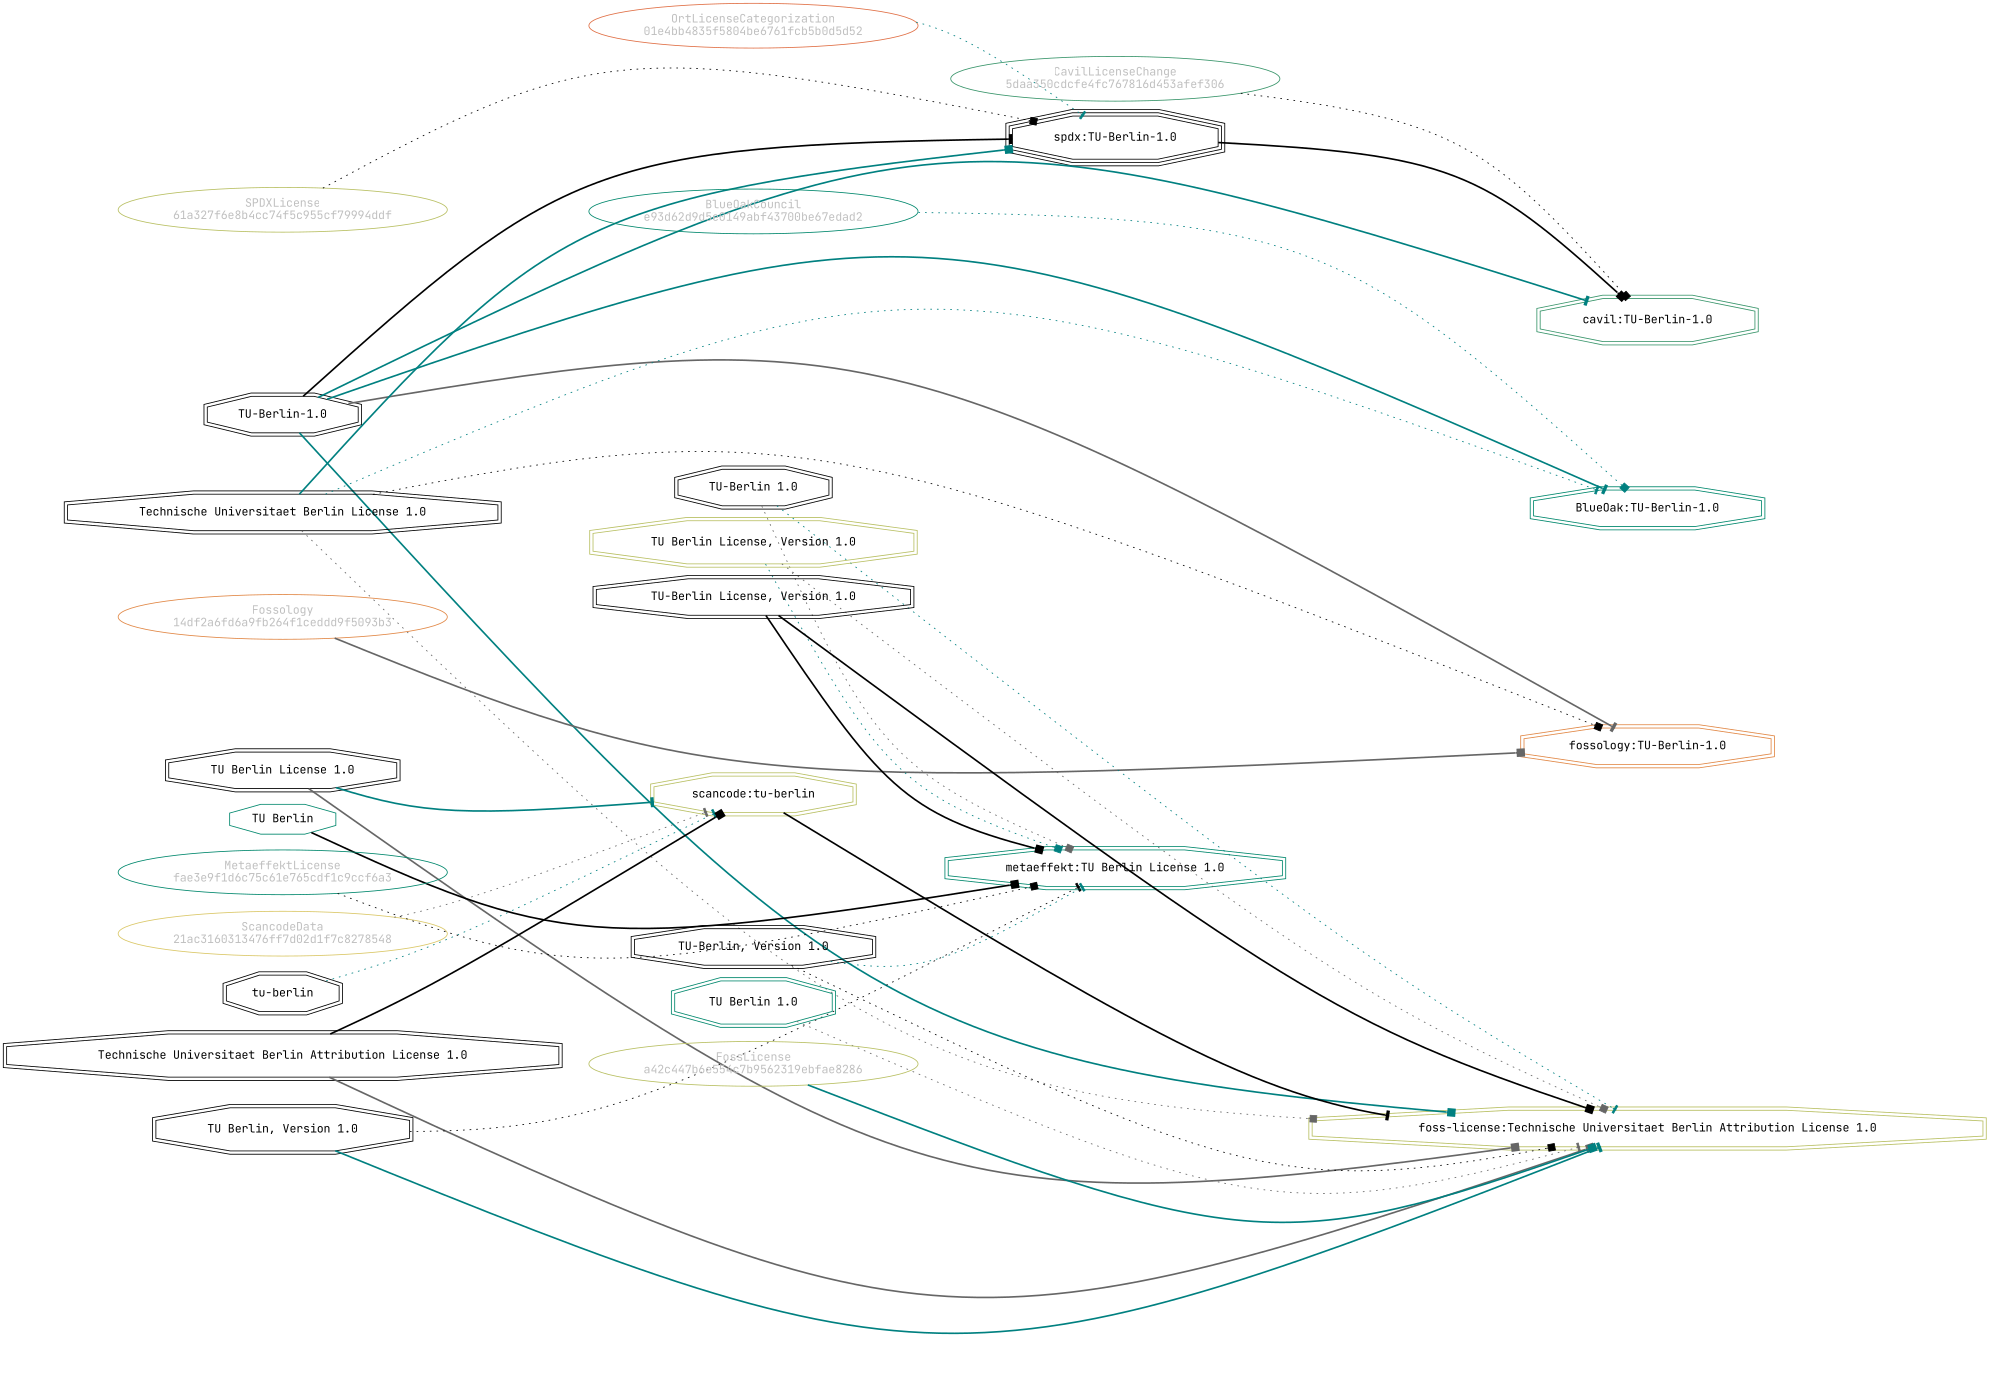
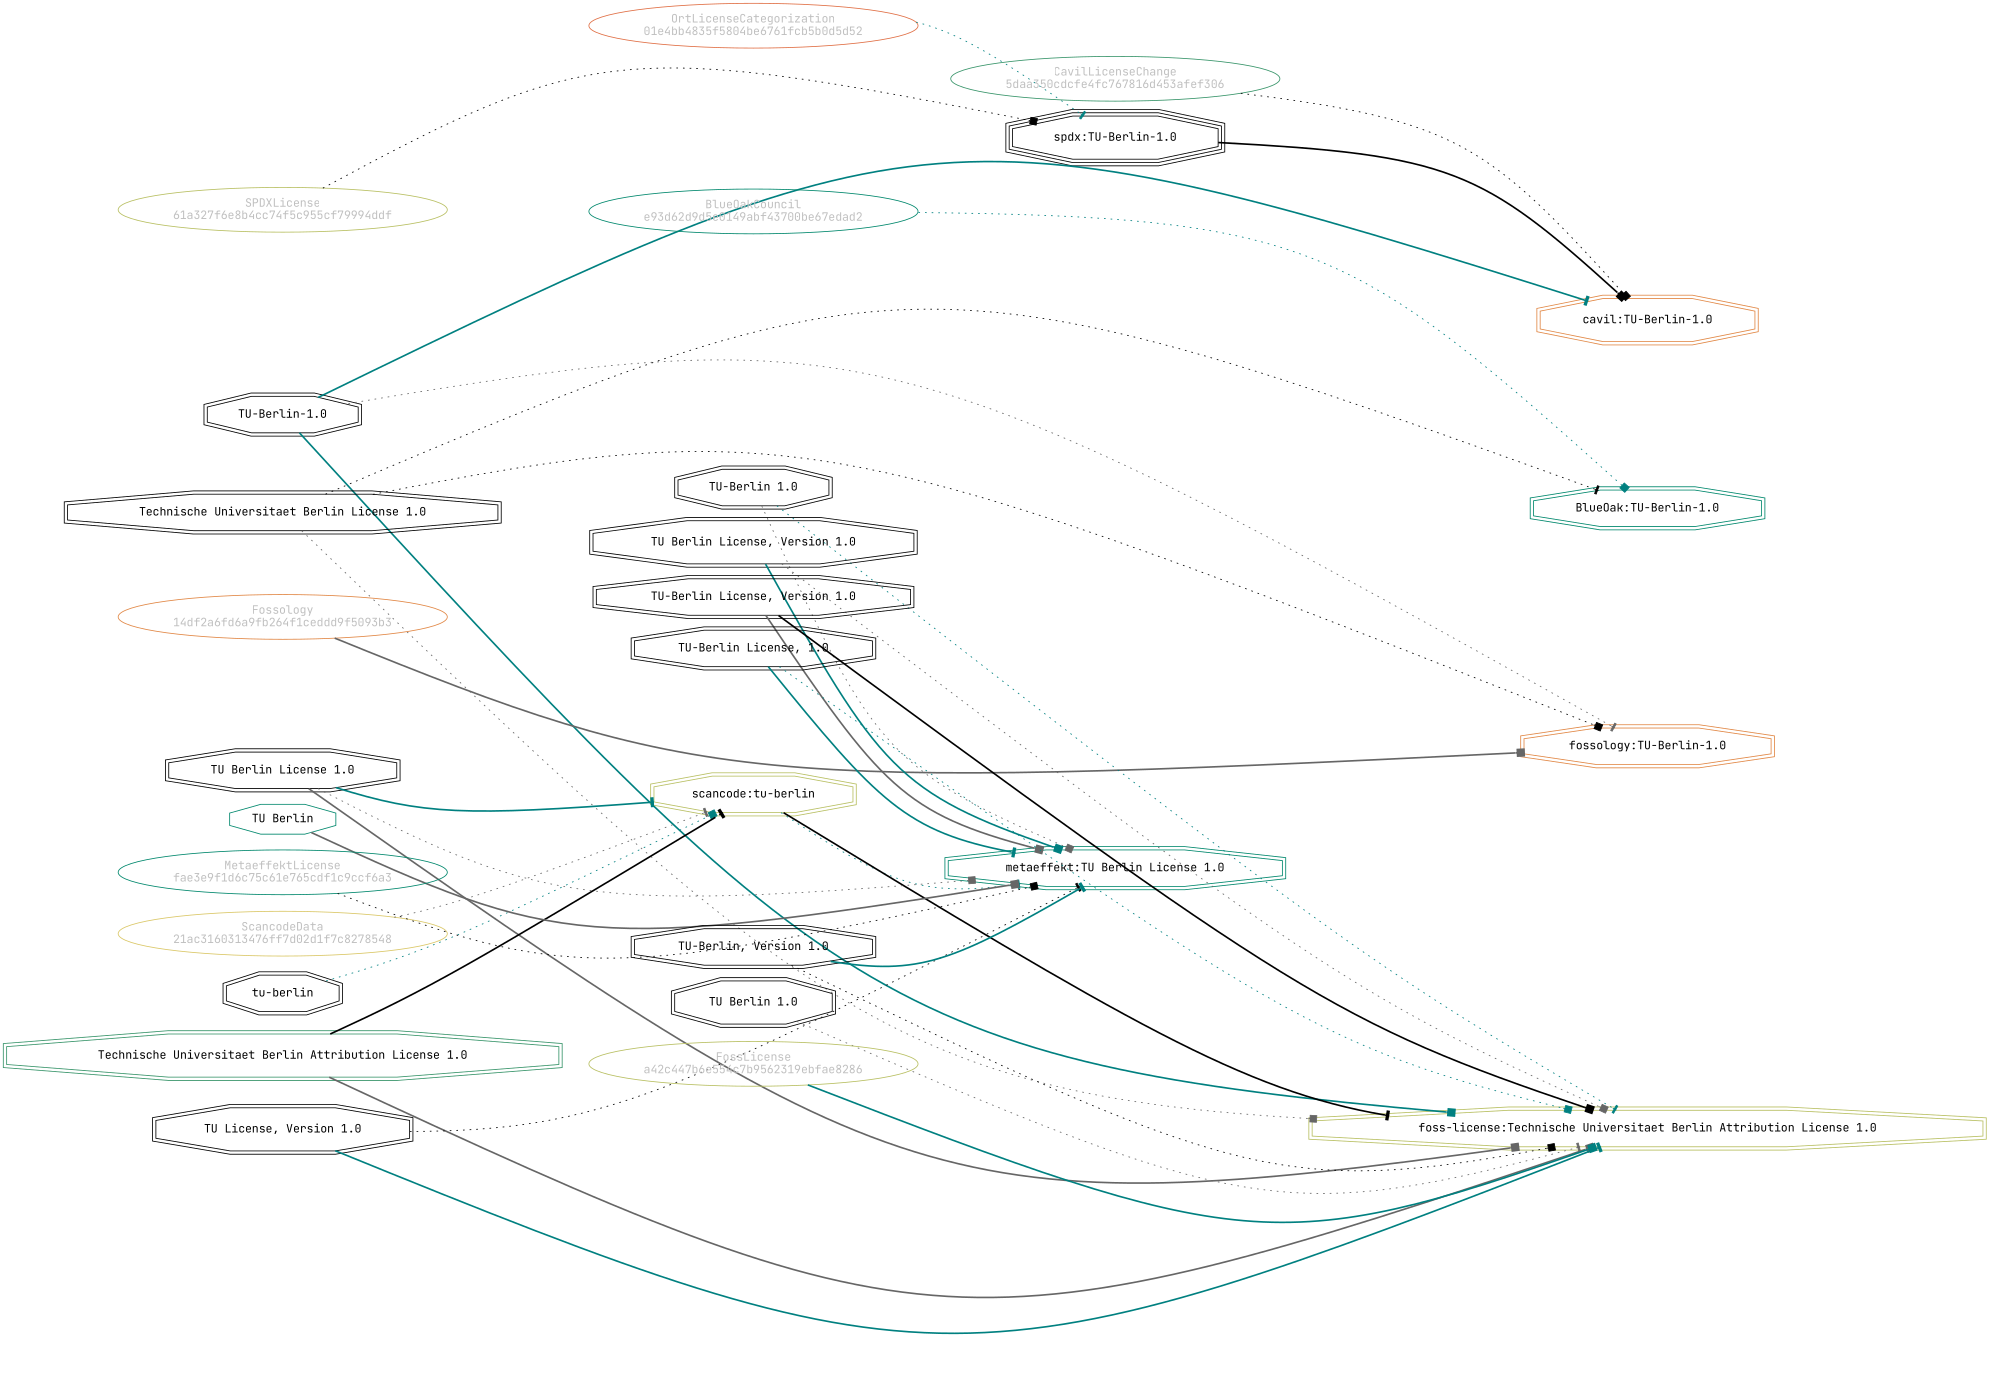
(621, 176) -> none
(605, 229) -> none
(975, 264) -> none
(957, 312) -> (957, 312)
(1648, 320) -> (1648, 320)
(1012, 418) -> (1012, 418)
(753, 542) -> (753, 542)
none -> (753, 648)
(876, 742) -> (876, 742)
(875, 763) -> (875, 763)
none -> (946, 888)
none -> (633, 894)
(520, 907) -> (520, 907)
(653, 928) -> (653, 928)
(526, 931) -> (526, 931)
(917, 964) -> (917, 964)
(753, 1003) -> (753, 1003)
(283, 1056) -> (283, 1056)
(283, 1129) -> (283, 1129)
